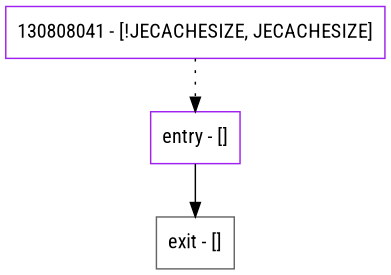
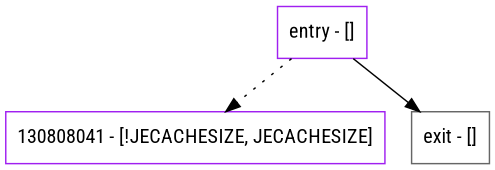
(195, 78) -> (264, 81)
